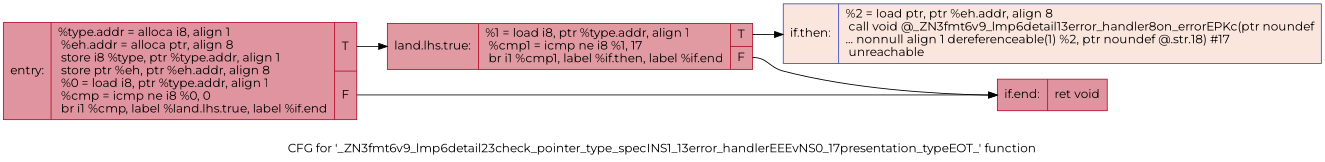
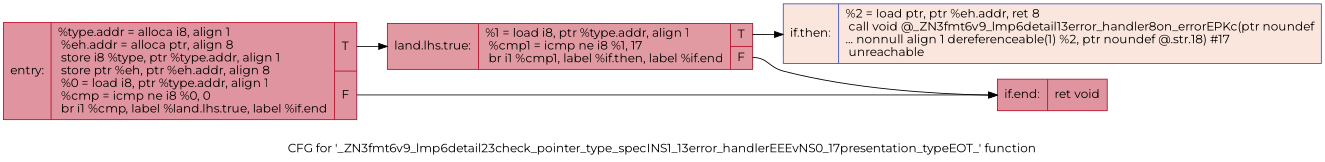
(949, 14) -> (943, 14)
